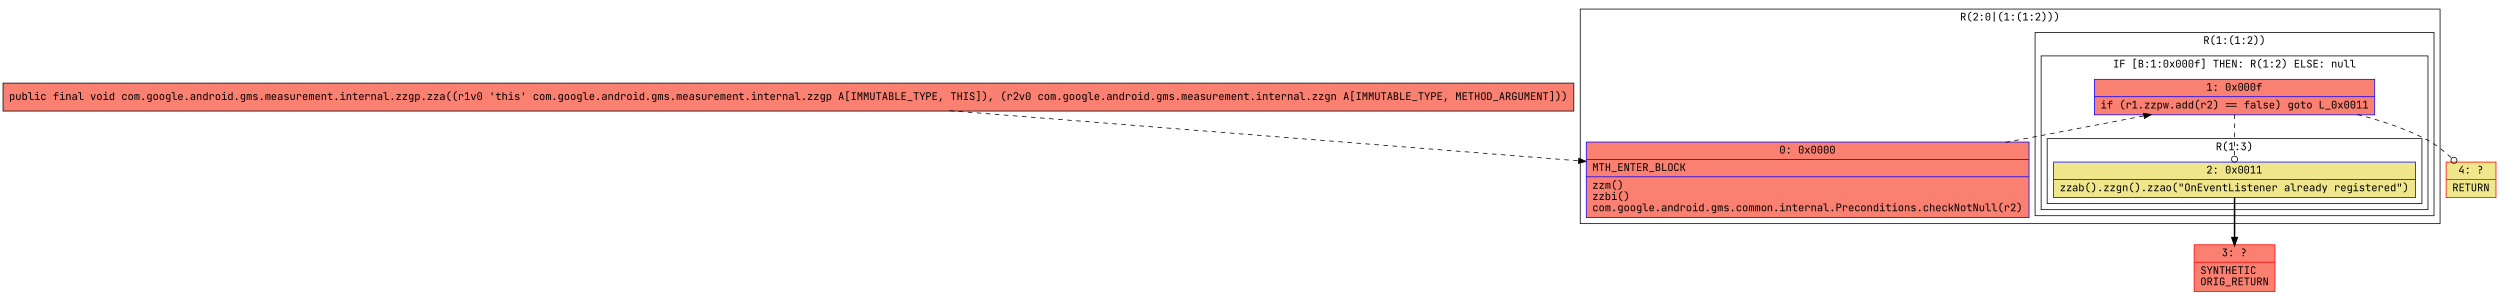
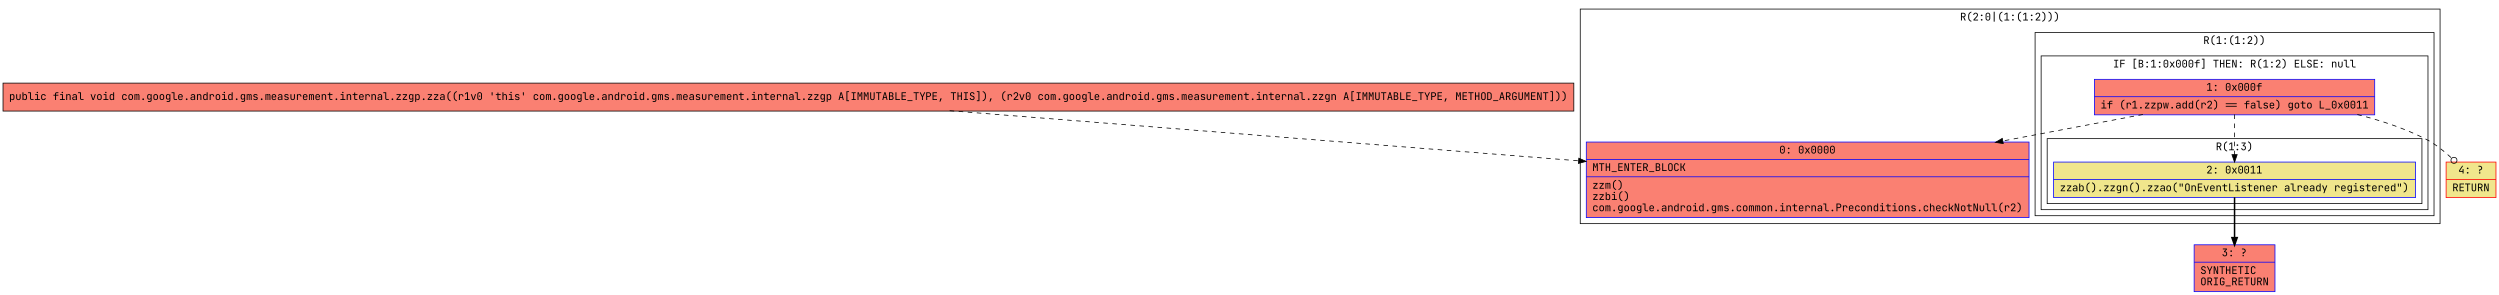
(2075, 129) -> (2073, 128)
(2235, 133) -> (2235, 133)
(2235, 268) -> (2235, 268)
